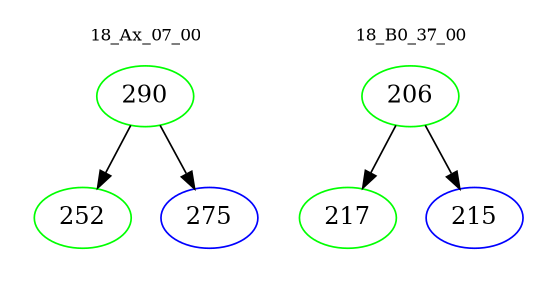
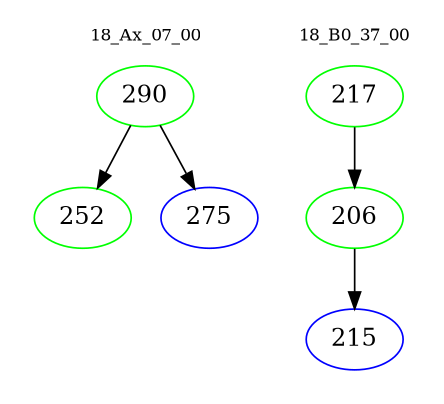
(383, 149) -> (355, 149)
